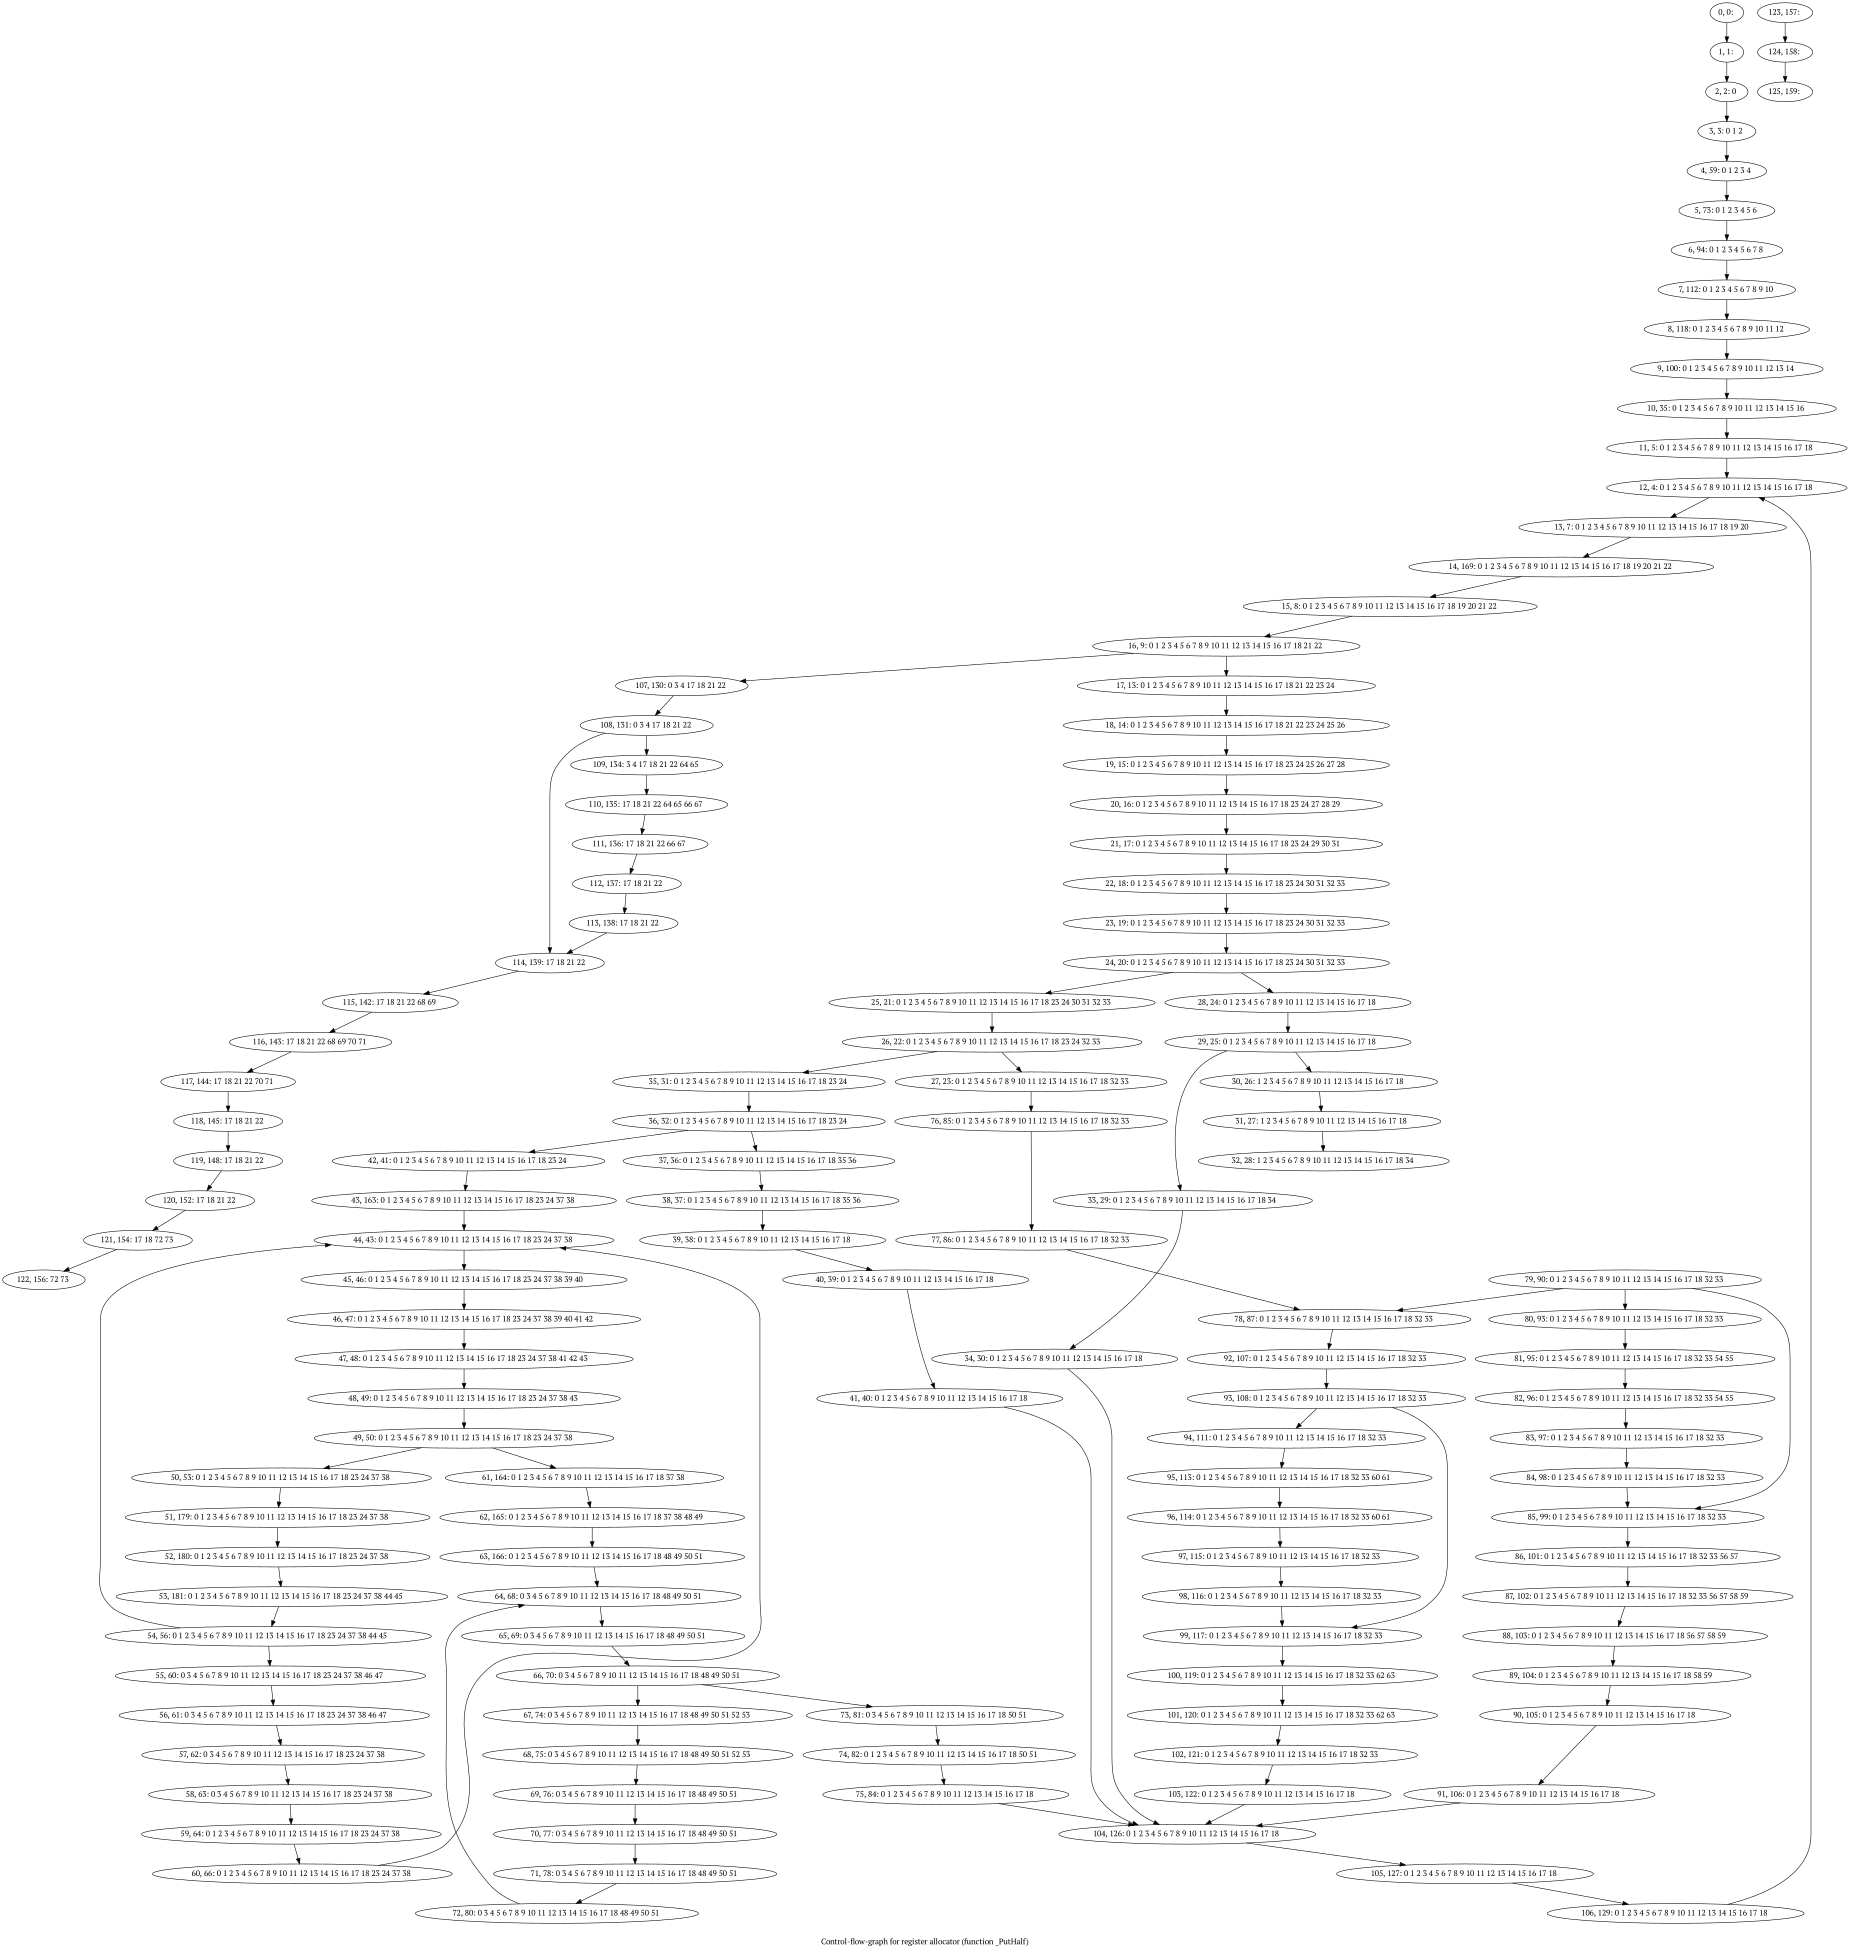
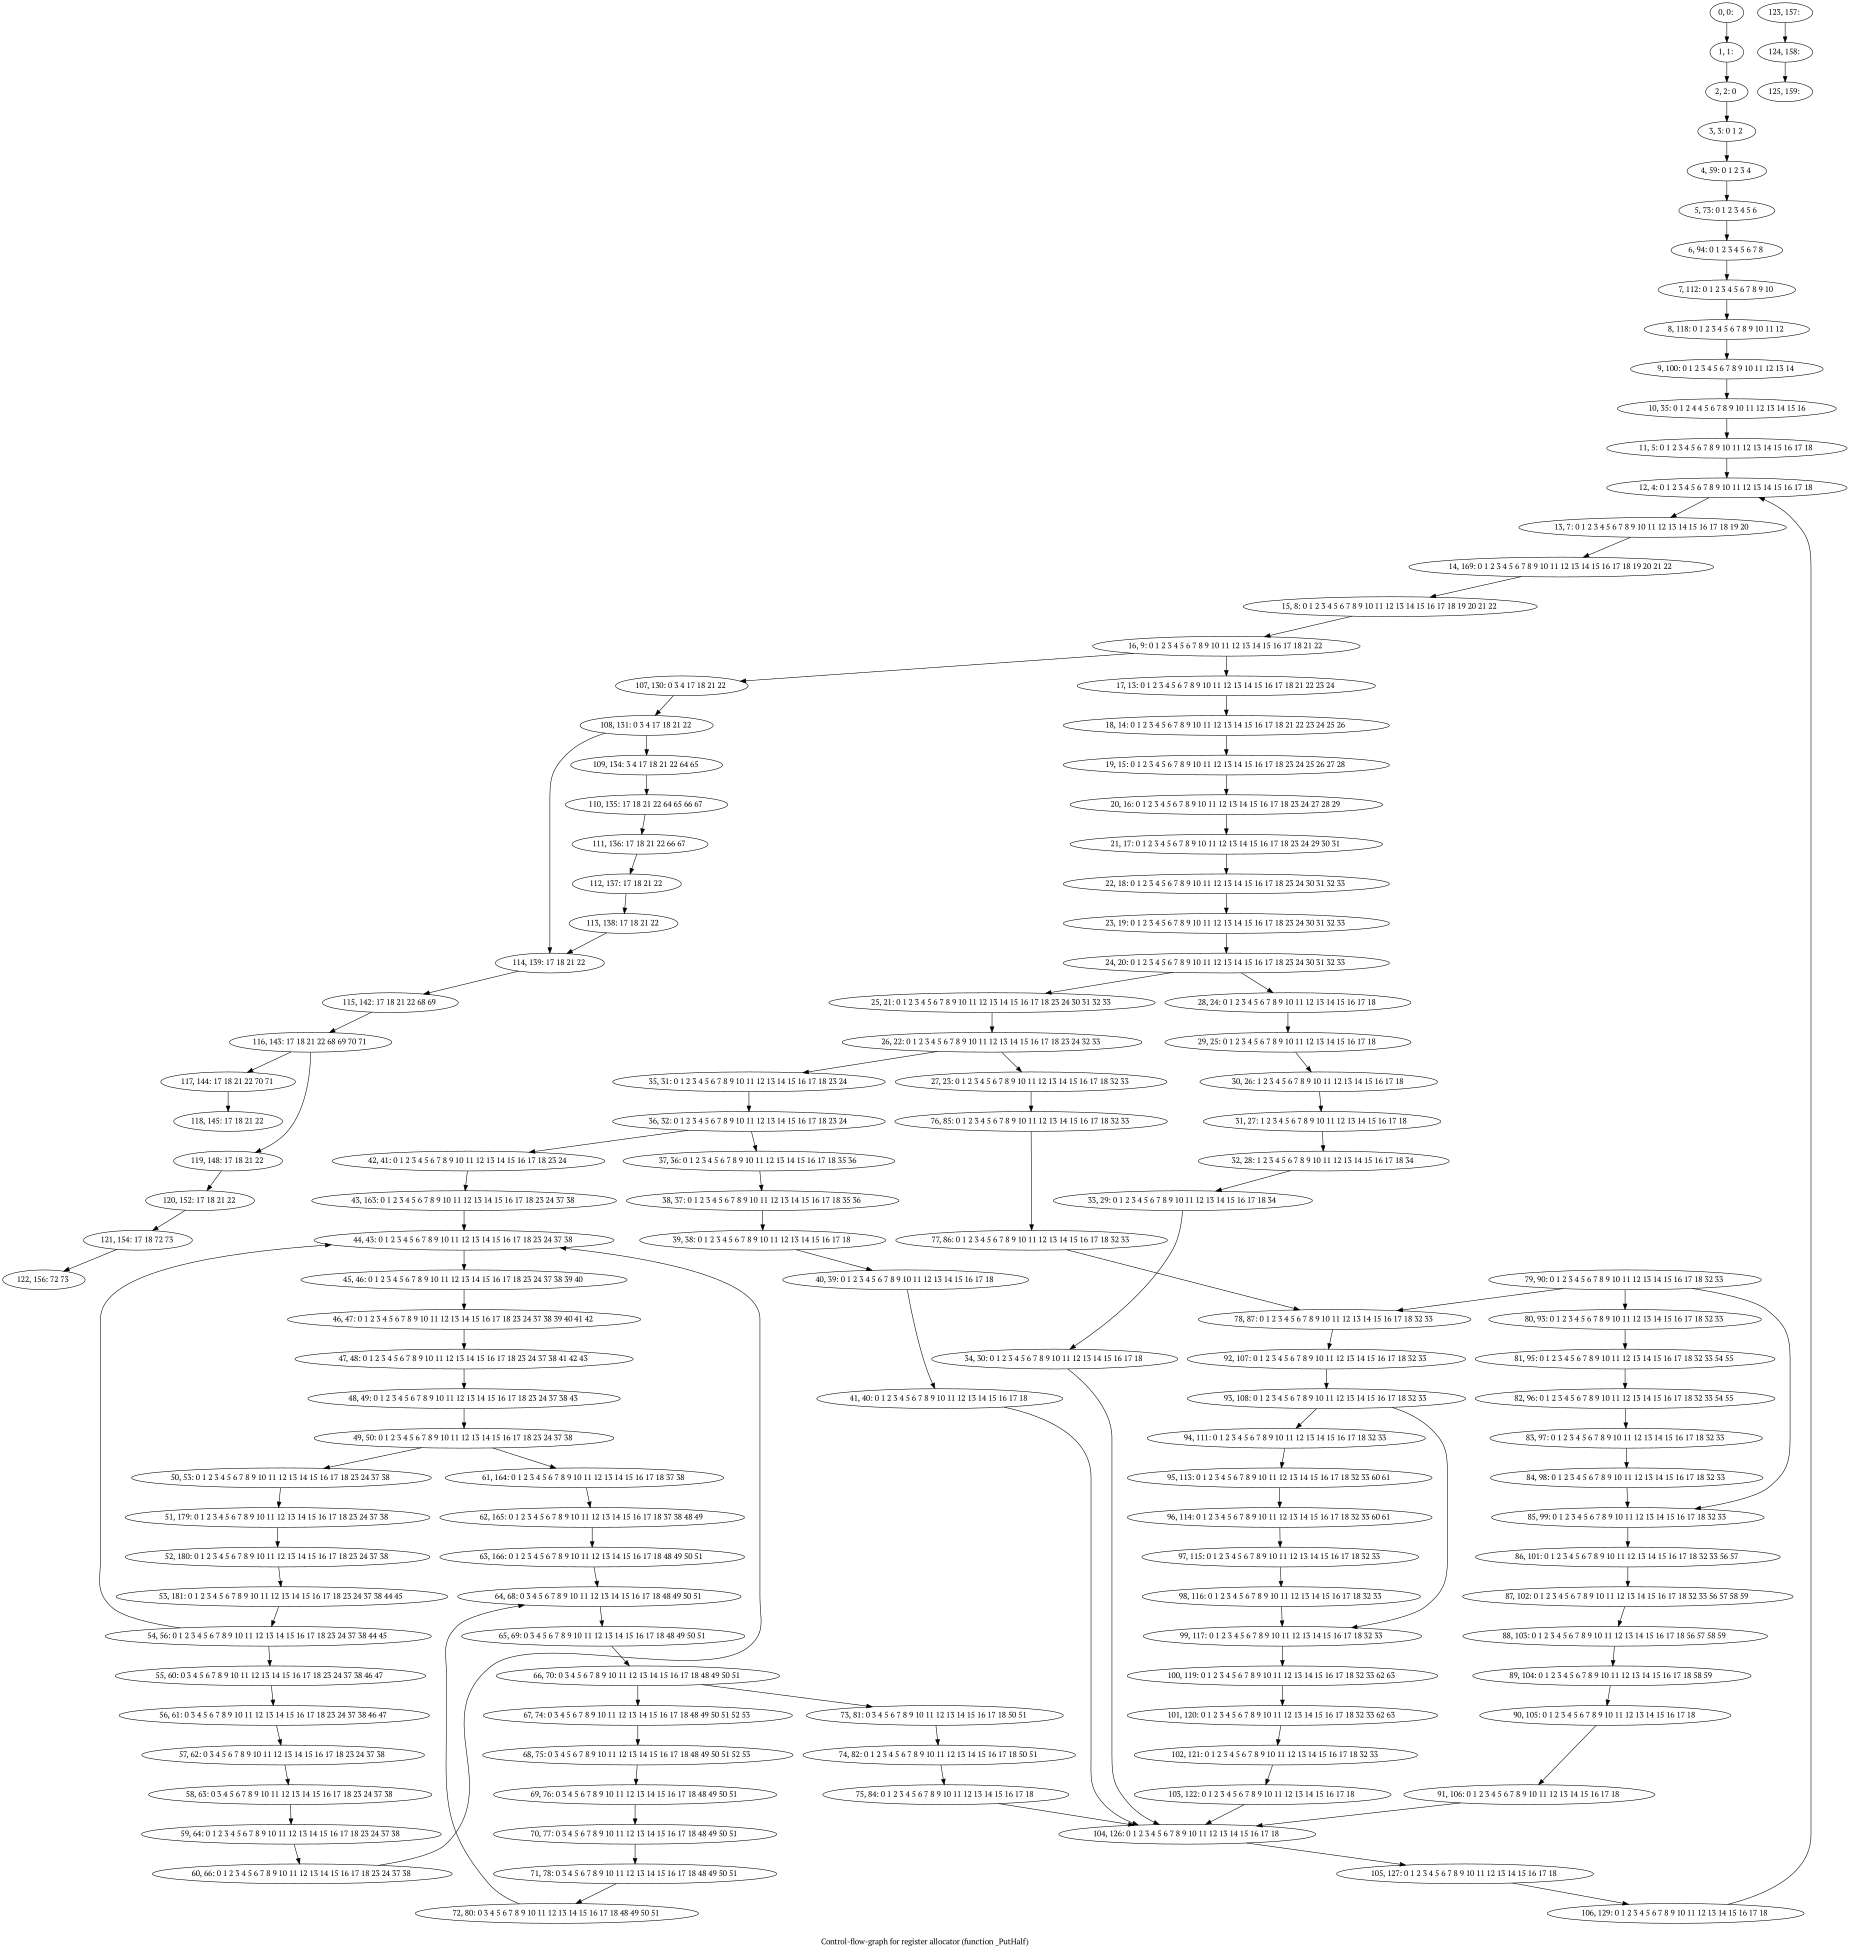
(1727, 409) -> (1727, 409)
(1179, 1108) -> (1256, 1180)
(228, 1139) -> (300, 1110)
